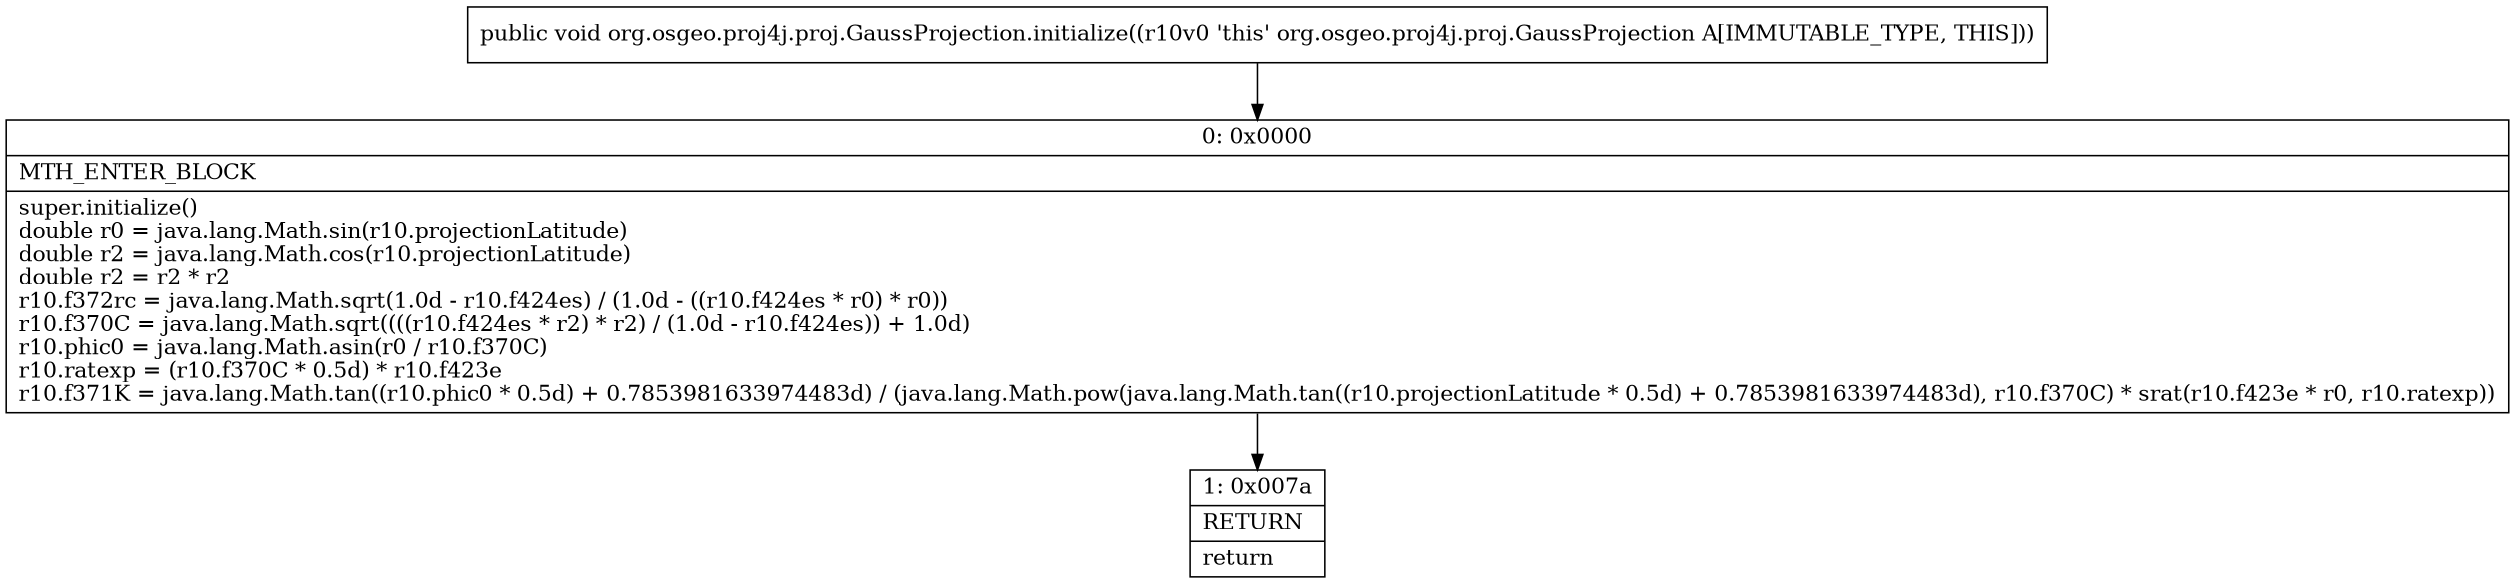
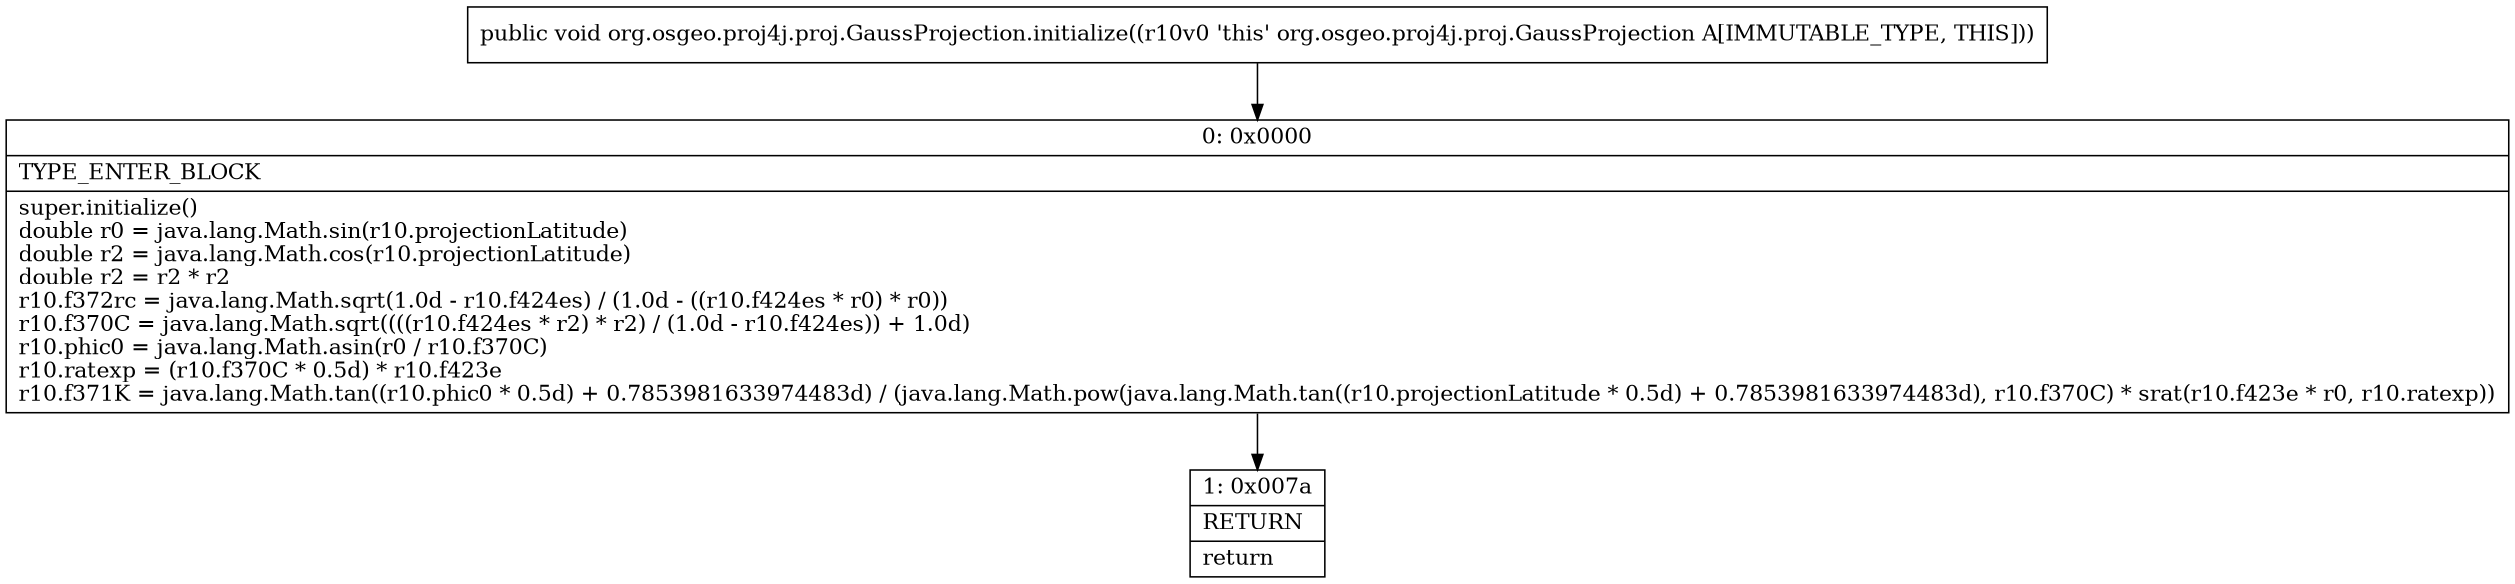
(138, 173) -> (140, 173)
